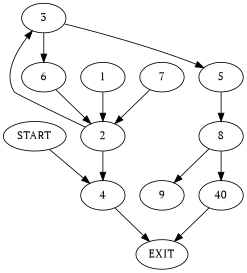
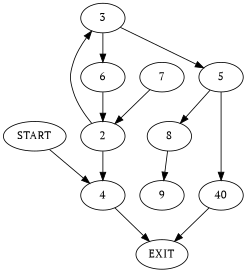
(103, 77) -> none
(221, 162) -> (221, 132)
